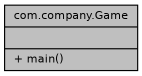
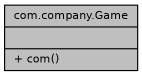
(39, 59) -> (37, 59)
